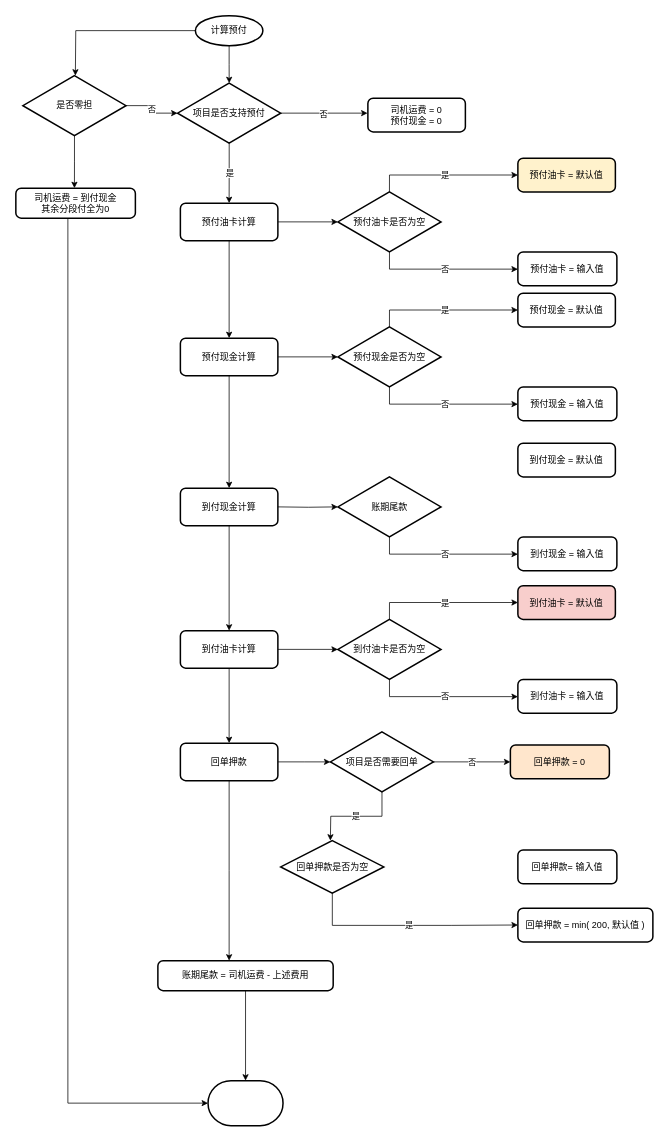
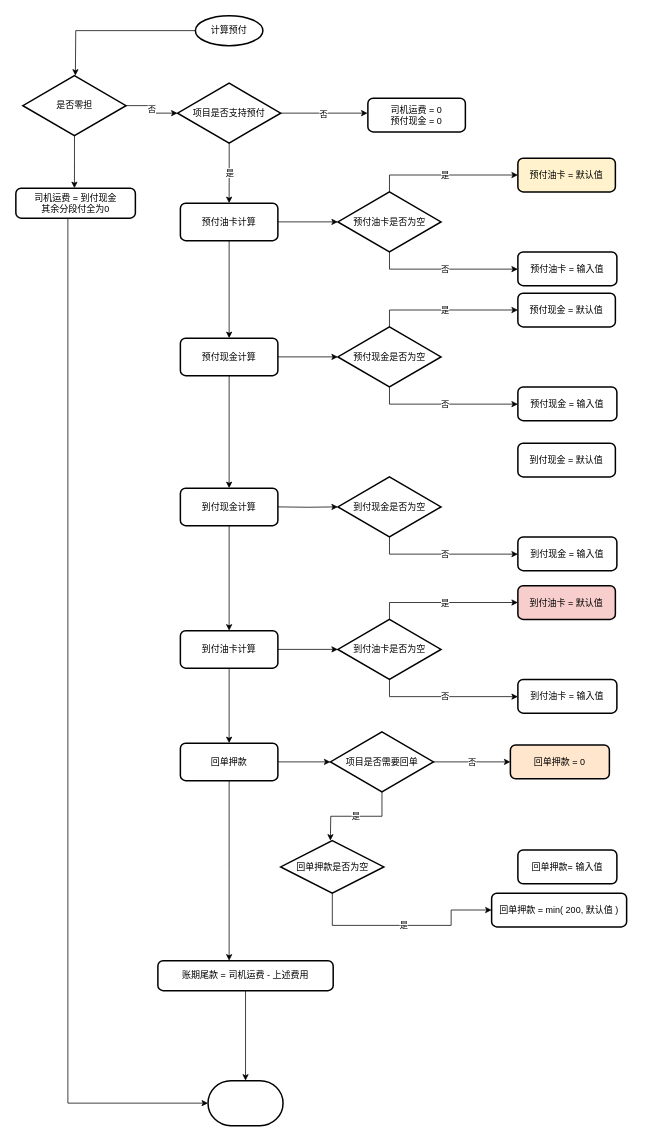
(229, 76) -> none
(390, 507) -> (390, 507)
(585, 925) -> (559, 910)
